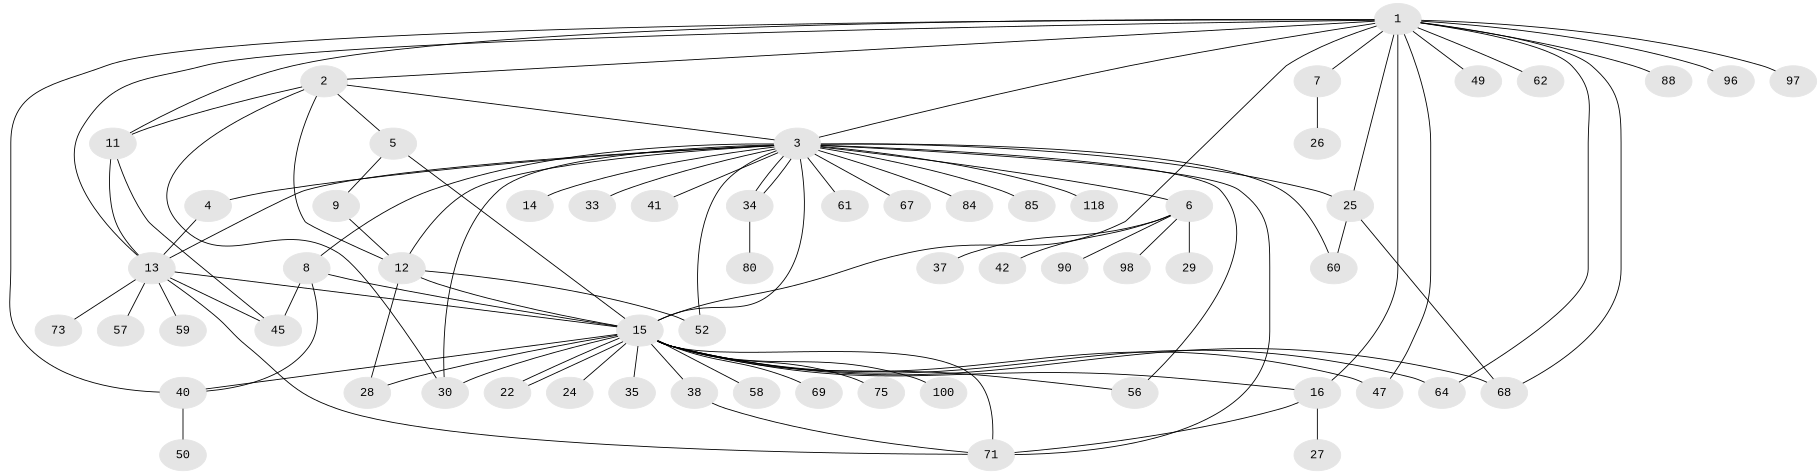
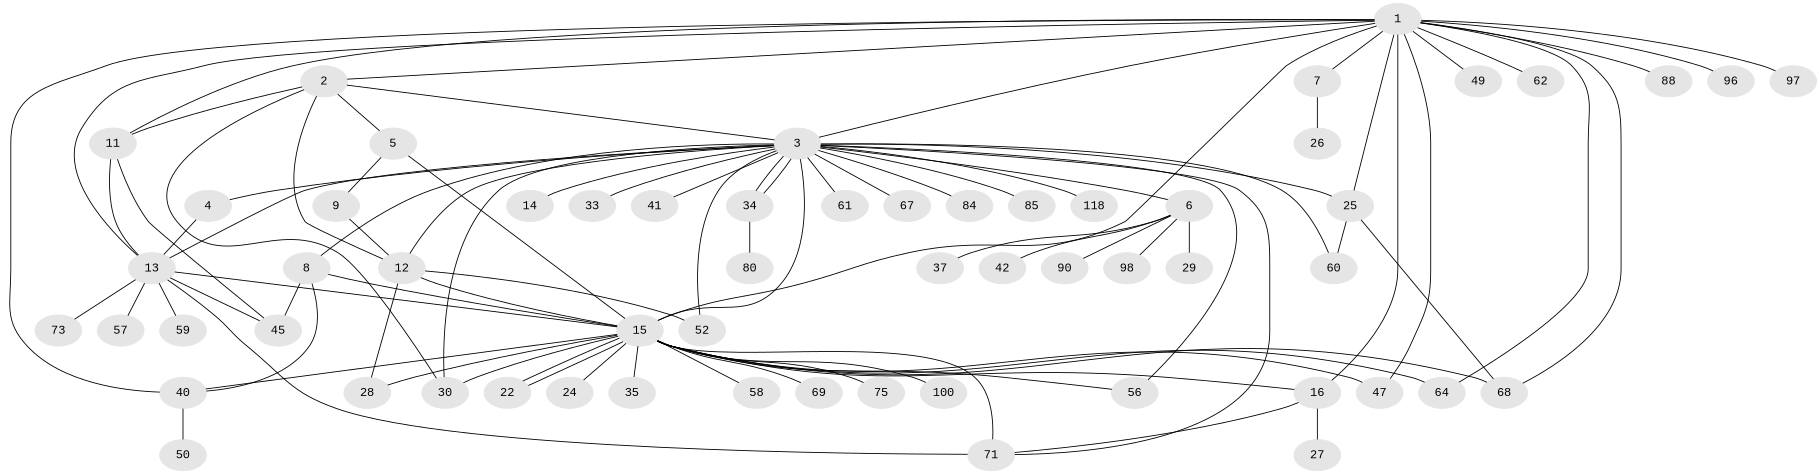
(694, 393) -> none
